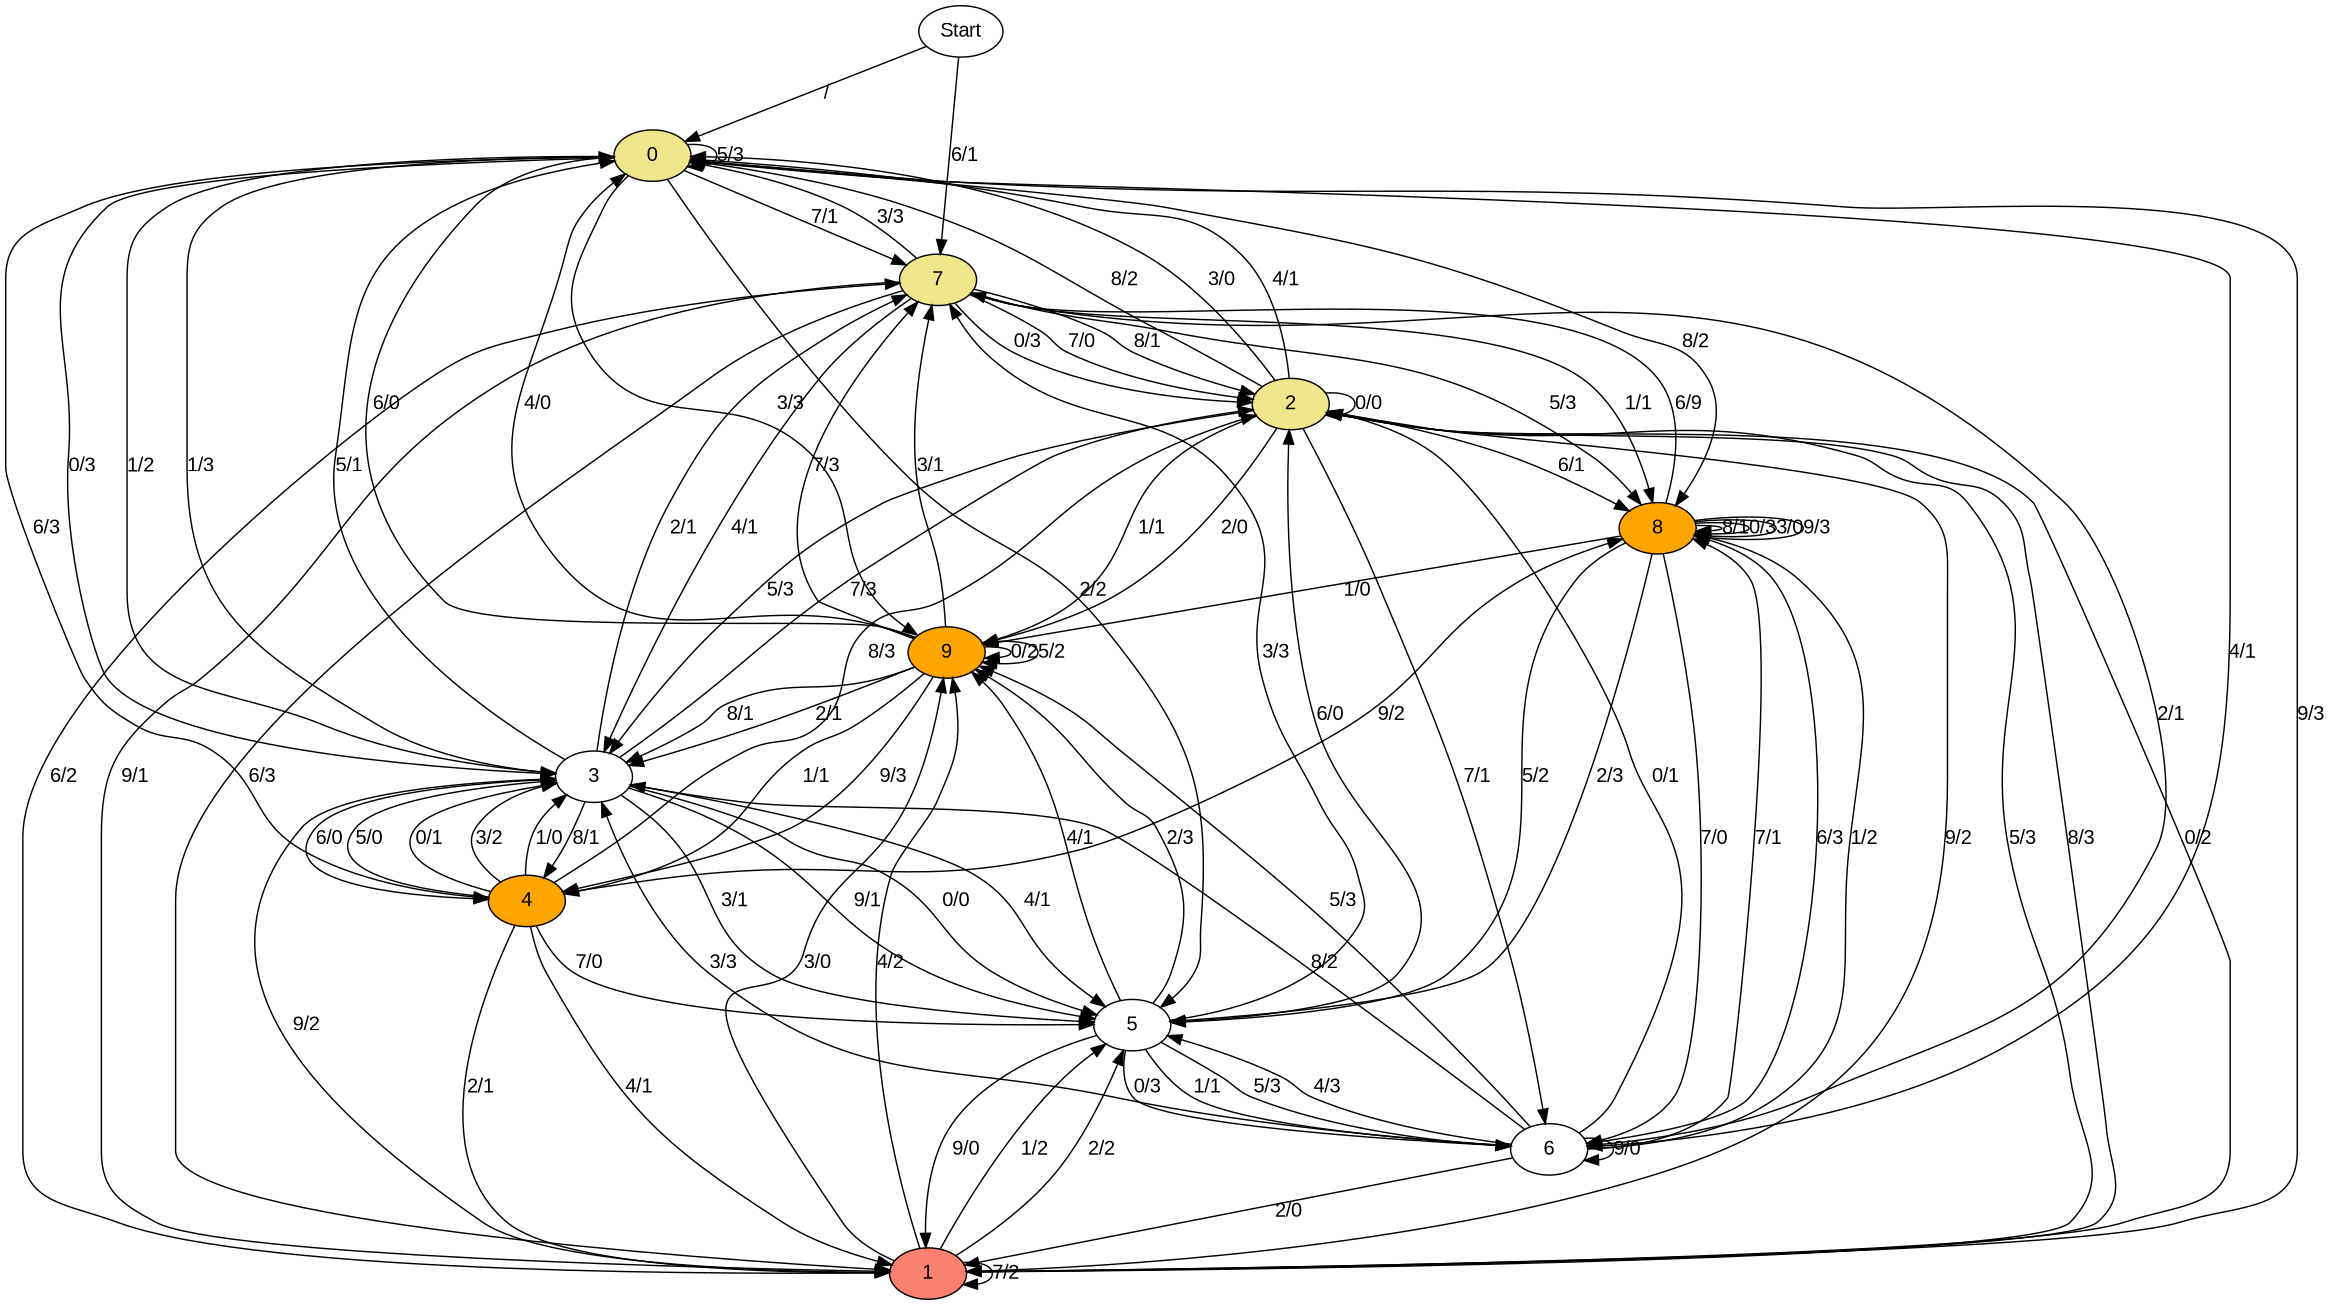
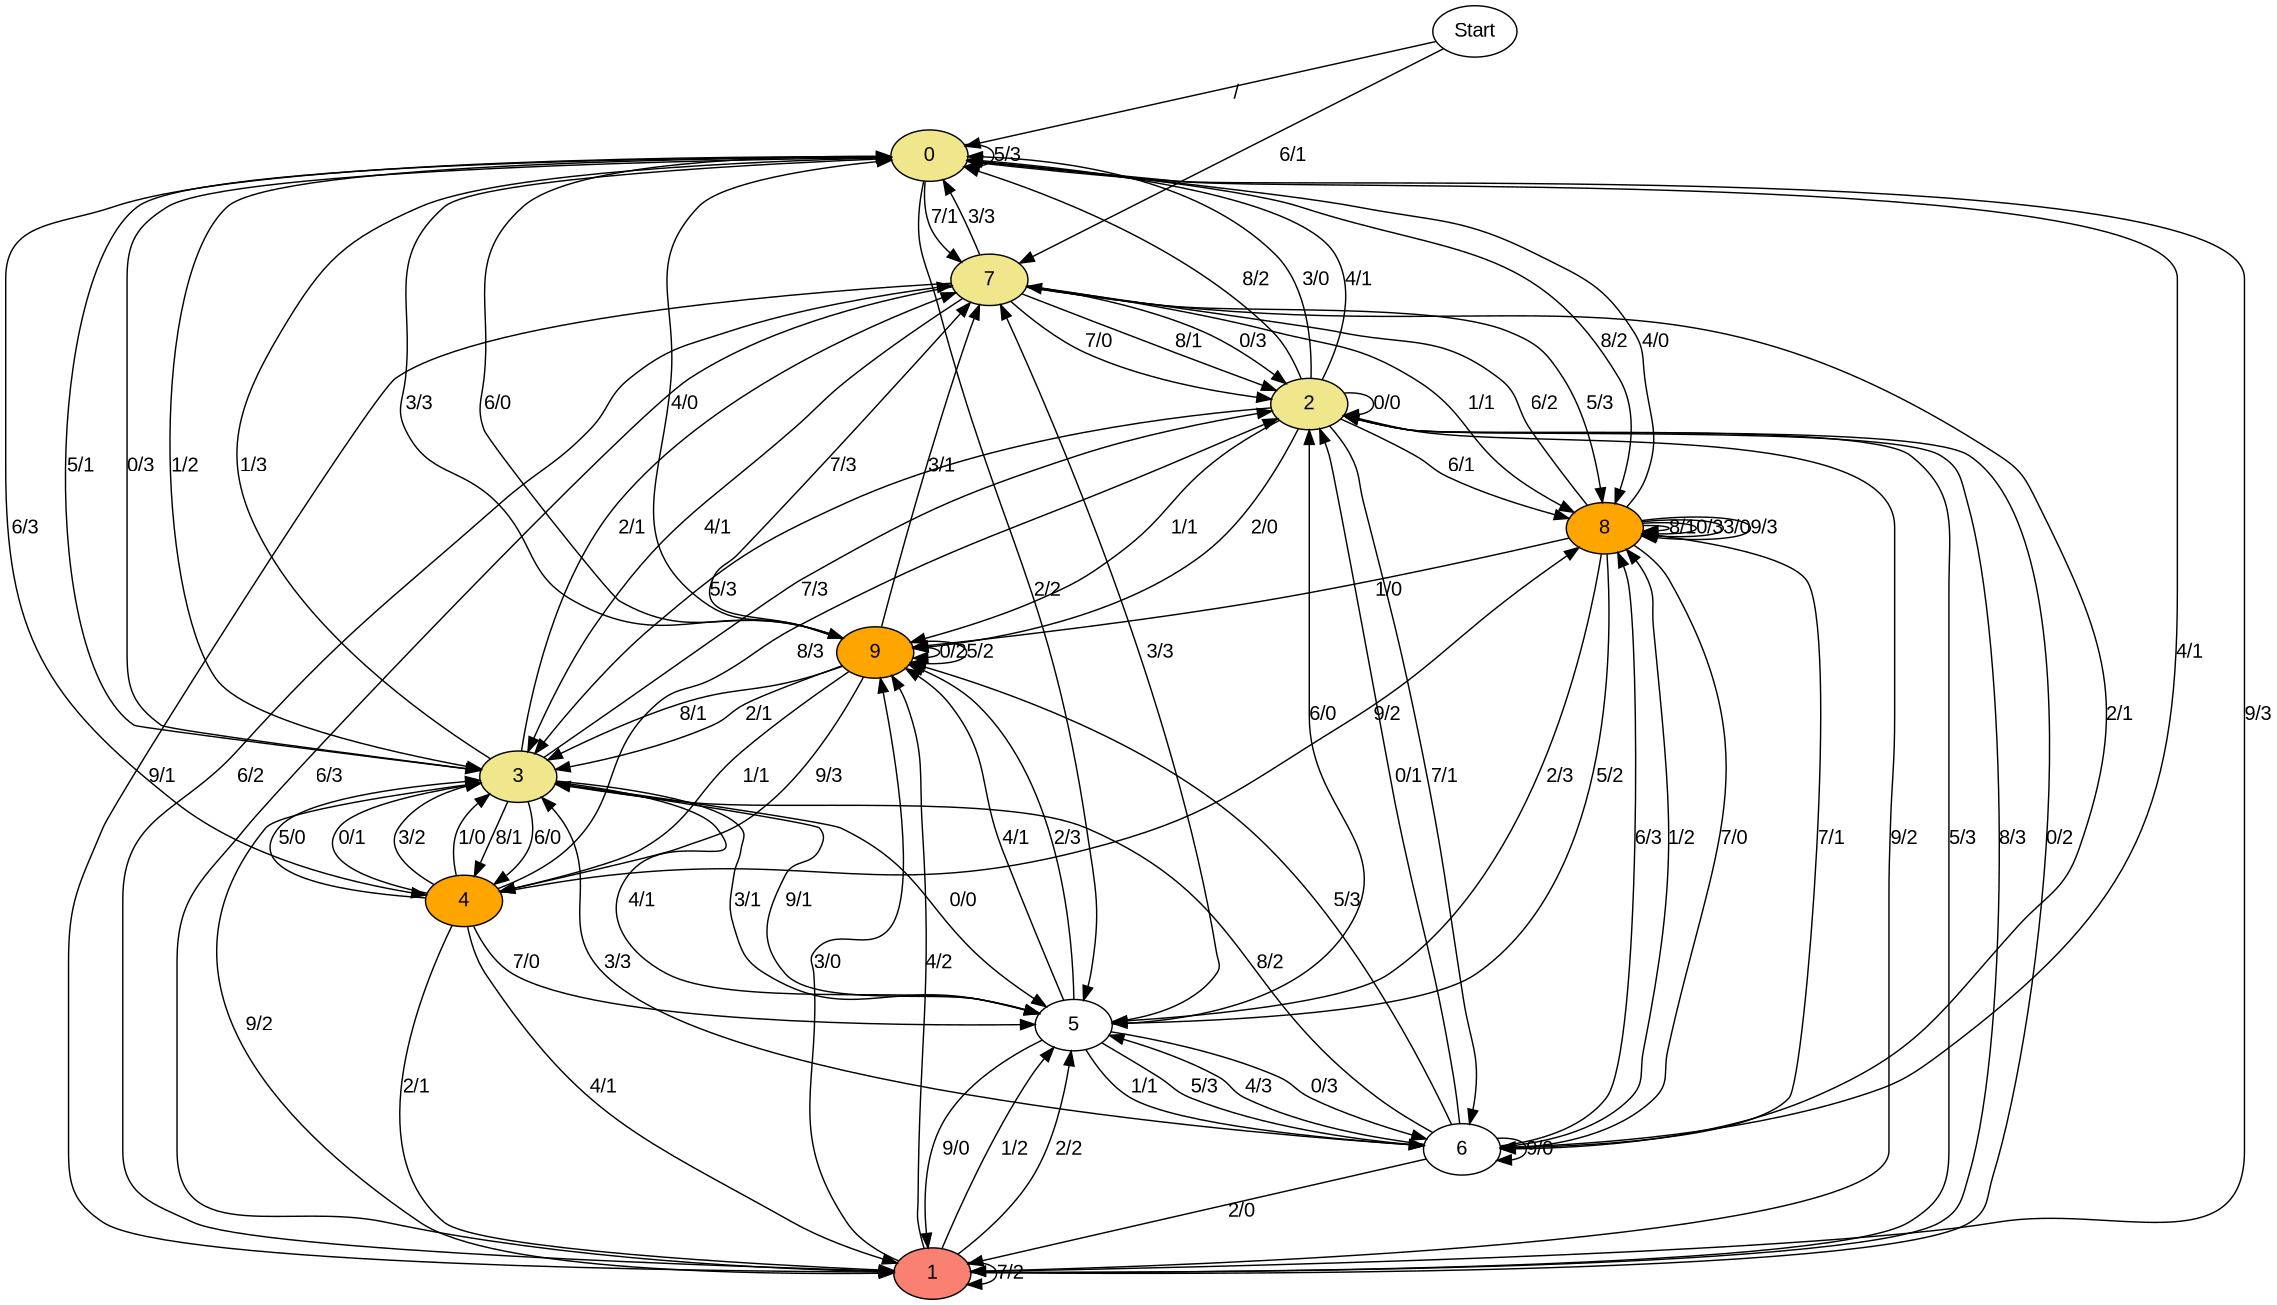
none -> (1417, 217)
(1688, 404) -> (1544, 404)
(594, 777) -> (518, 777)
(352, 1118) -> (325, 1147)
